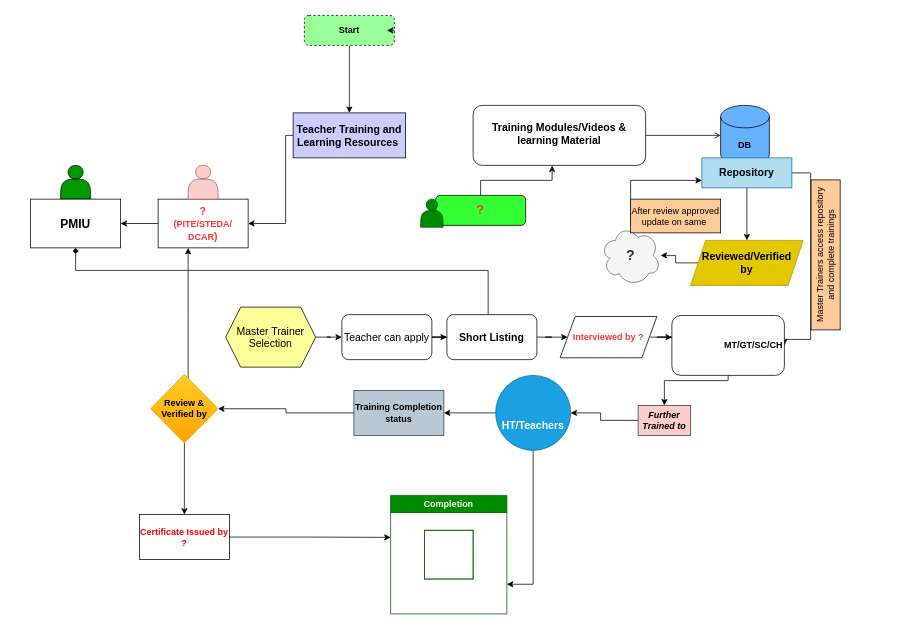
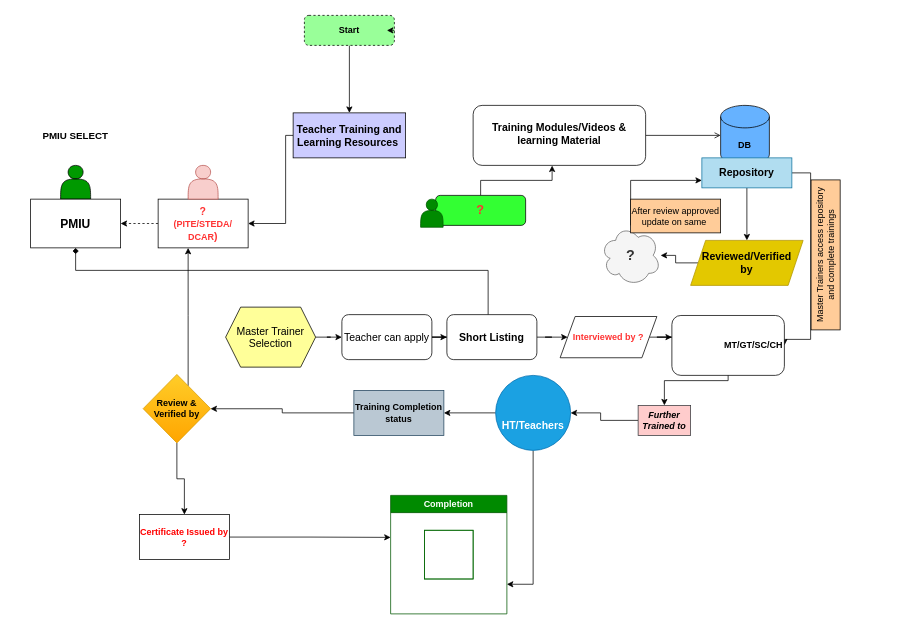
none -> (75, 135)
(142, 224) -> (142, 224)
(184, 409) -> (177, 409)
